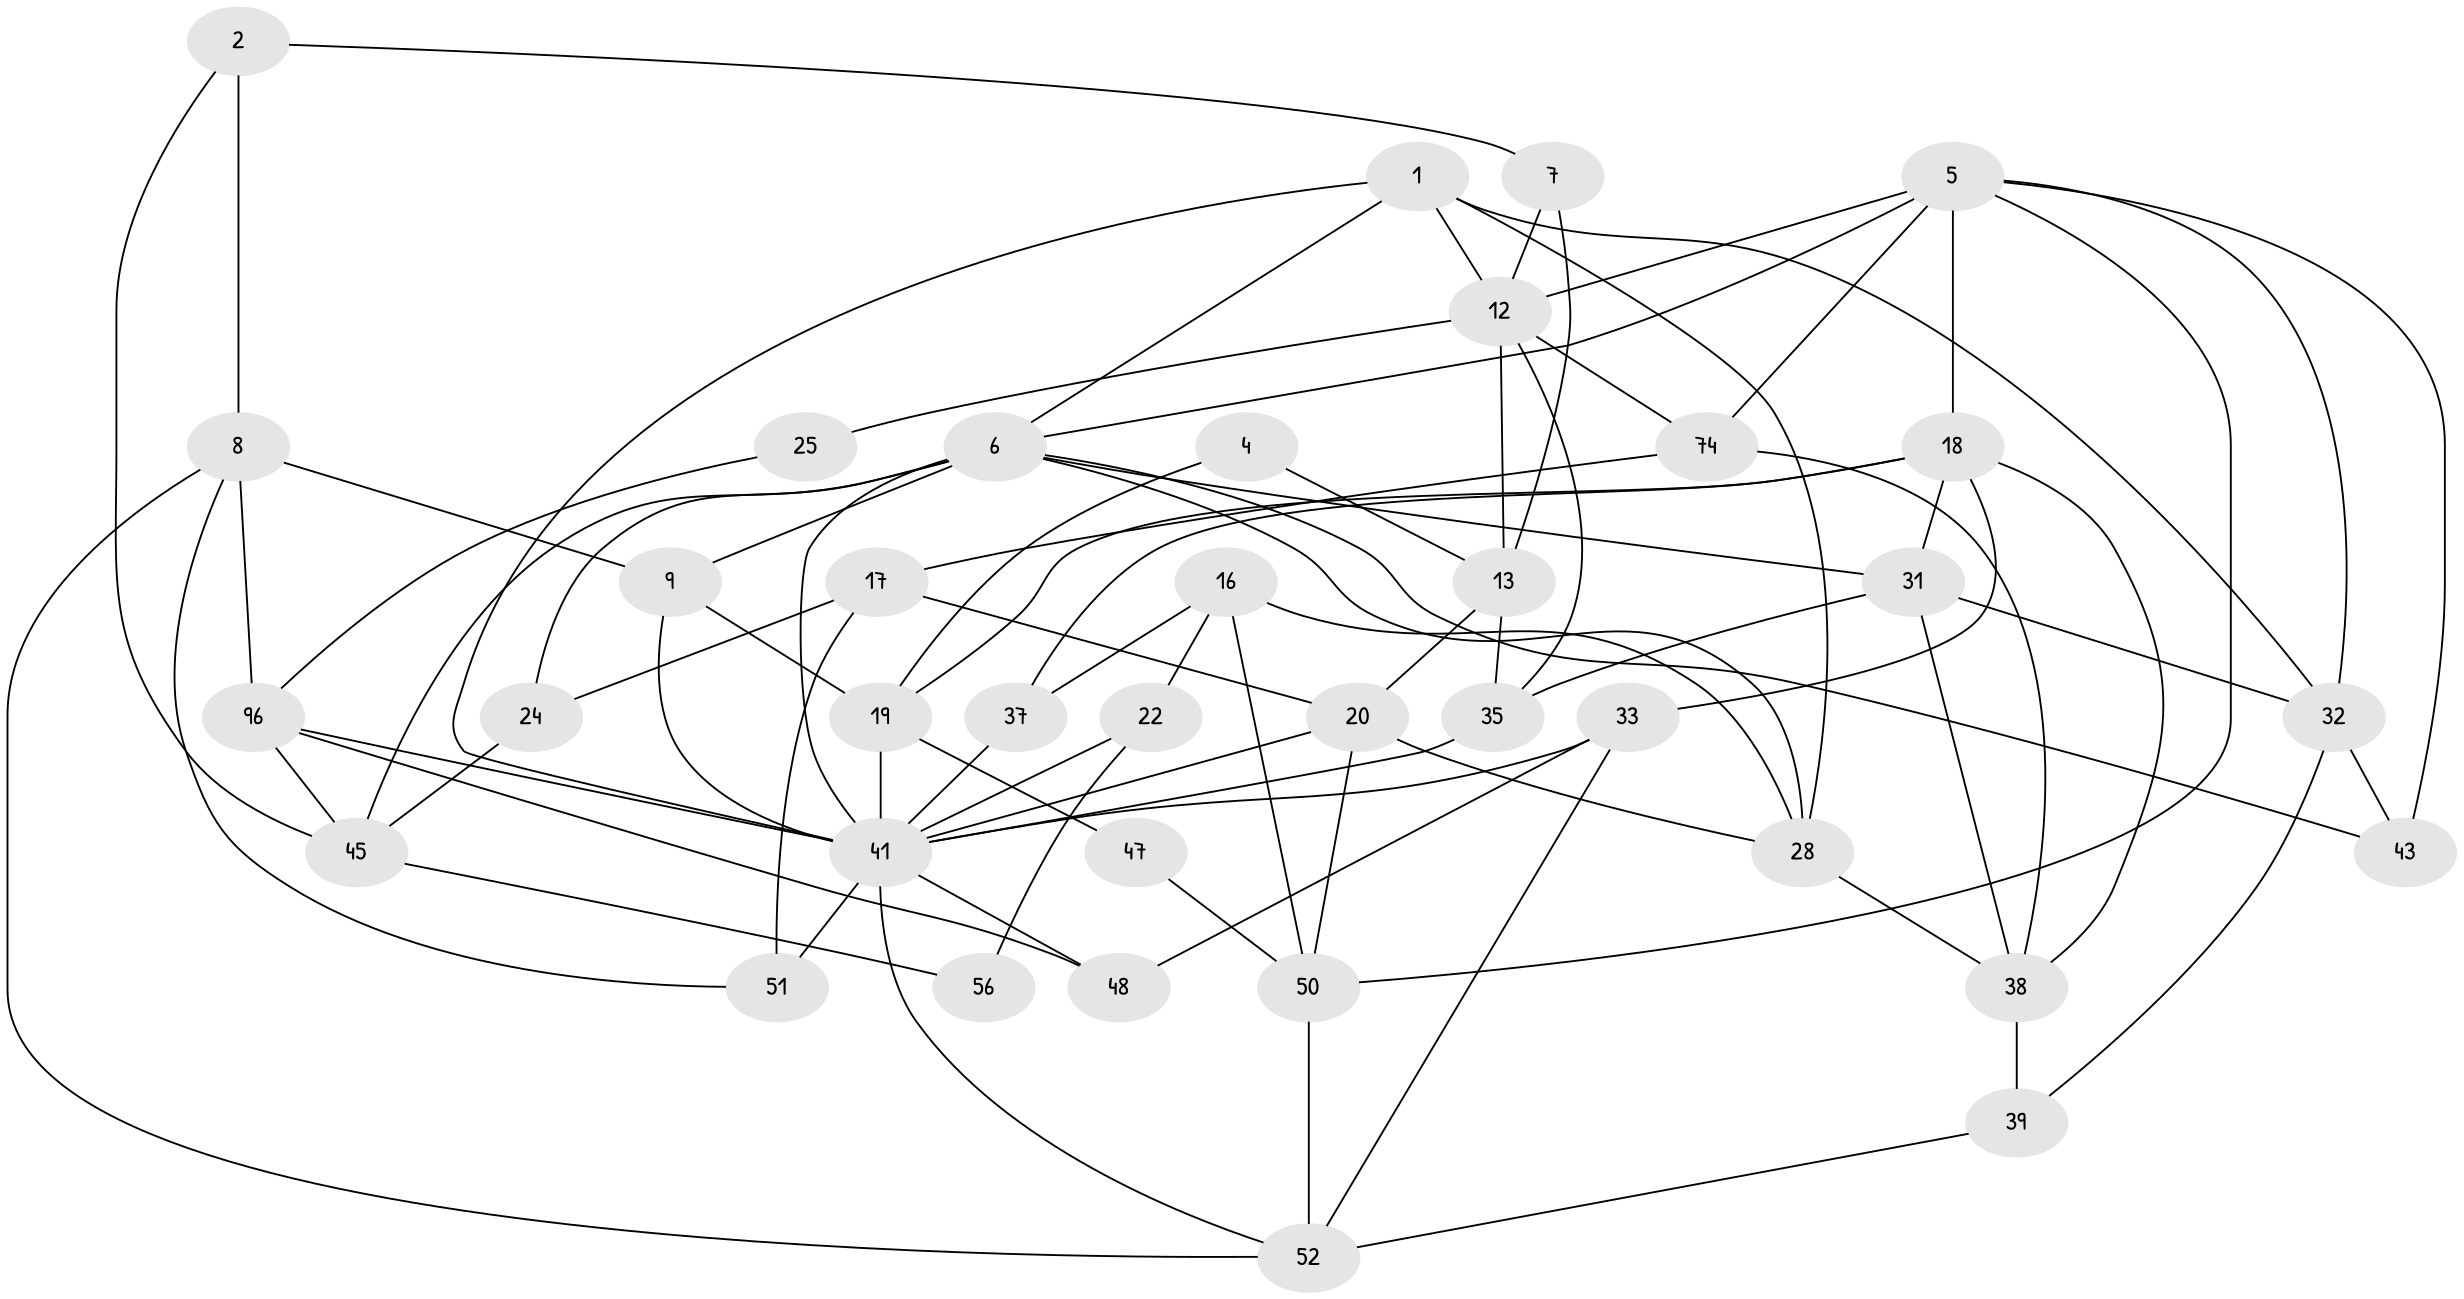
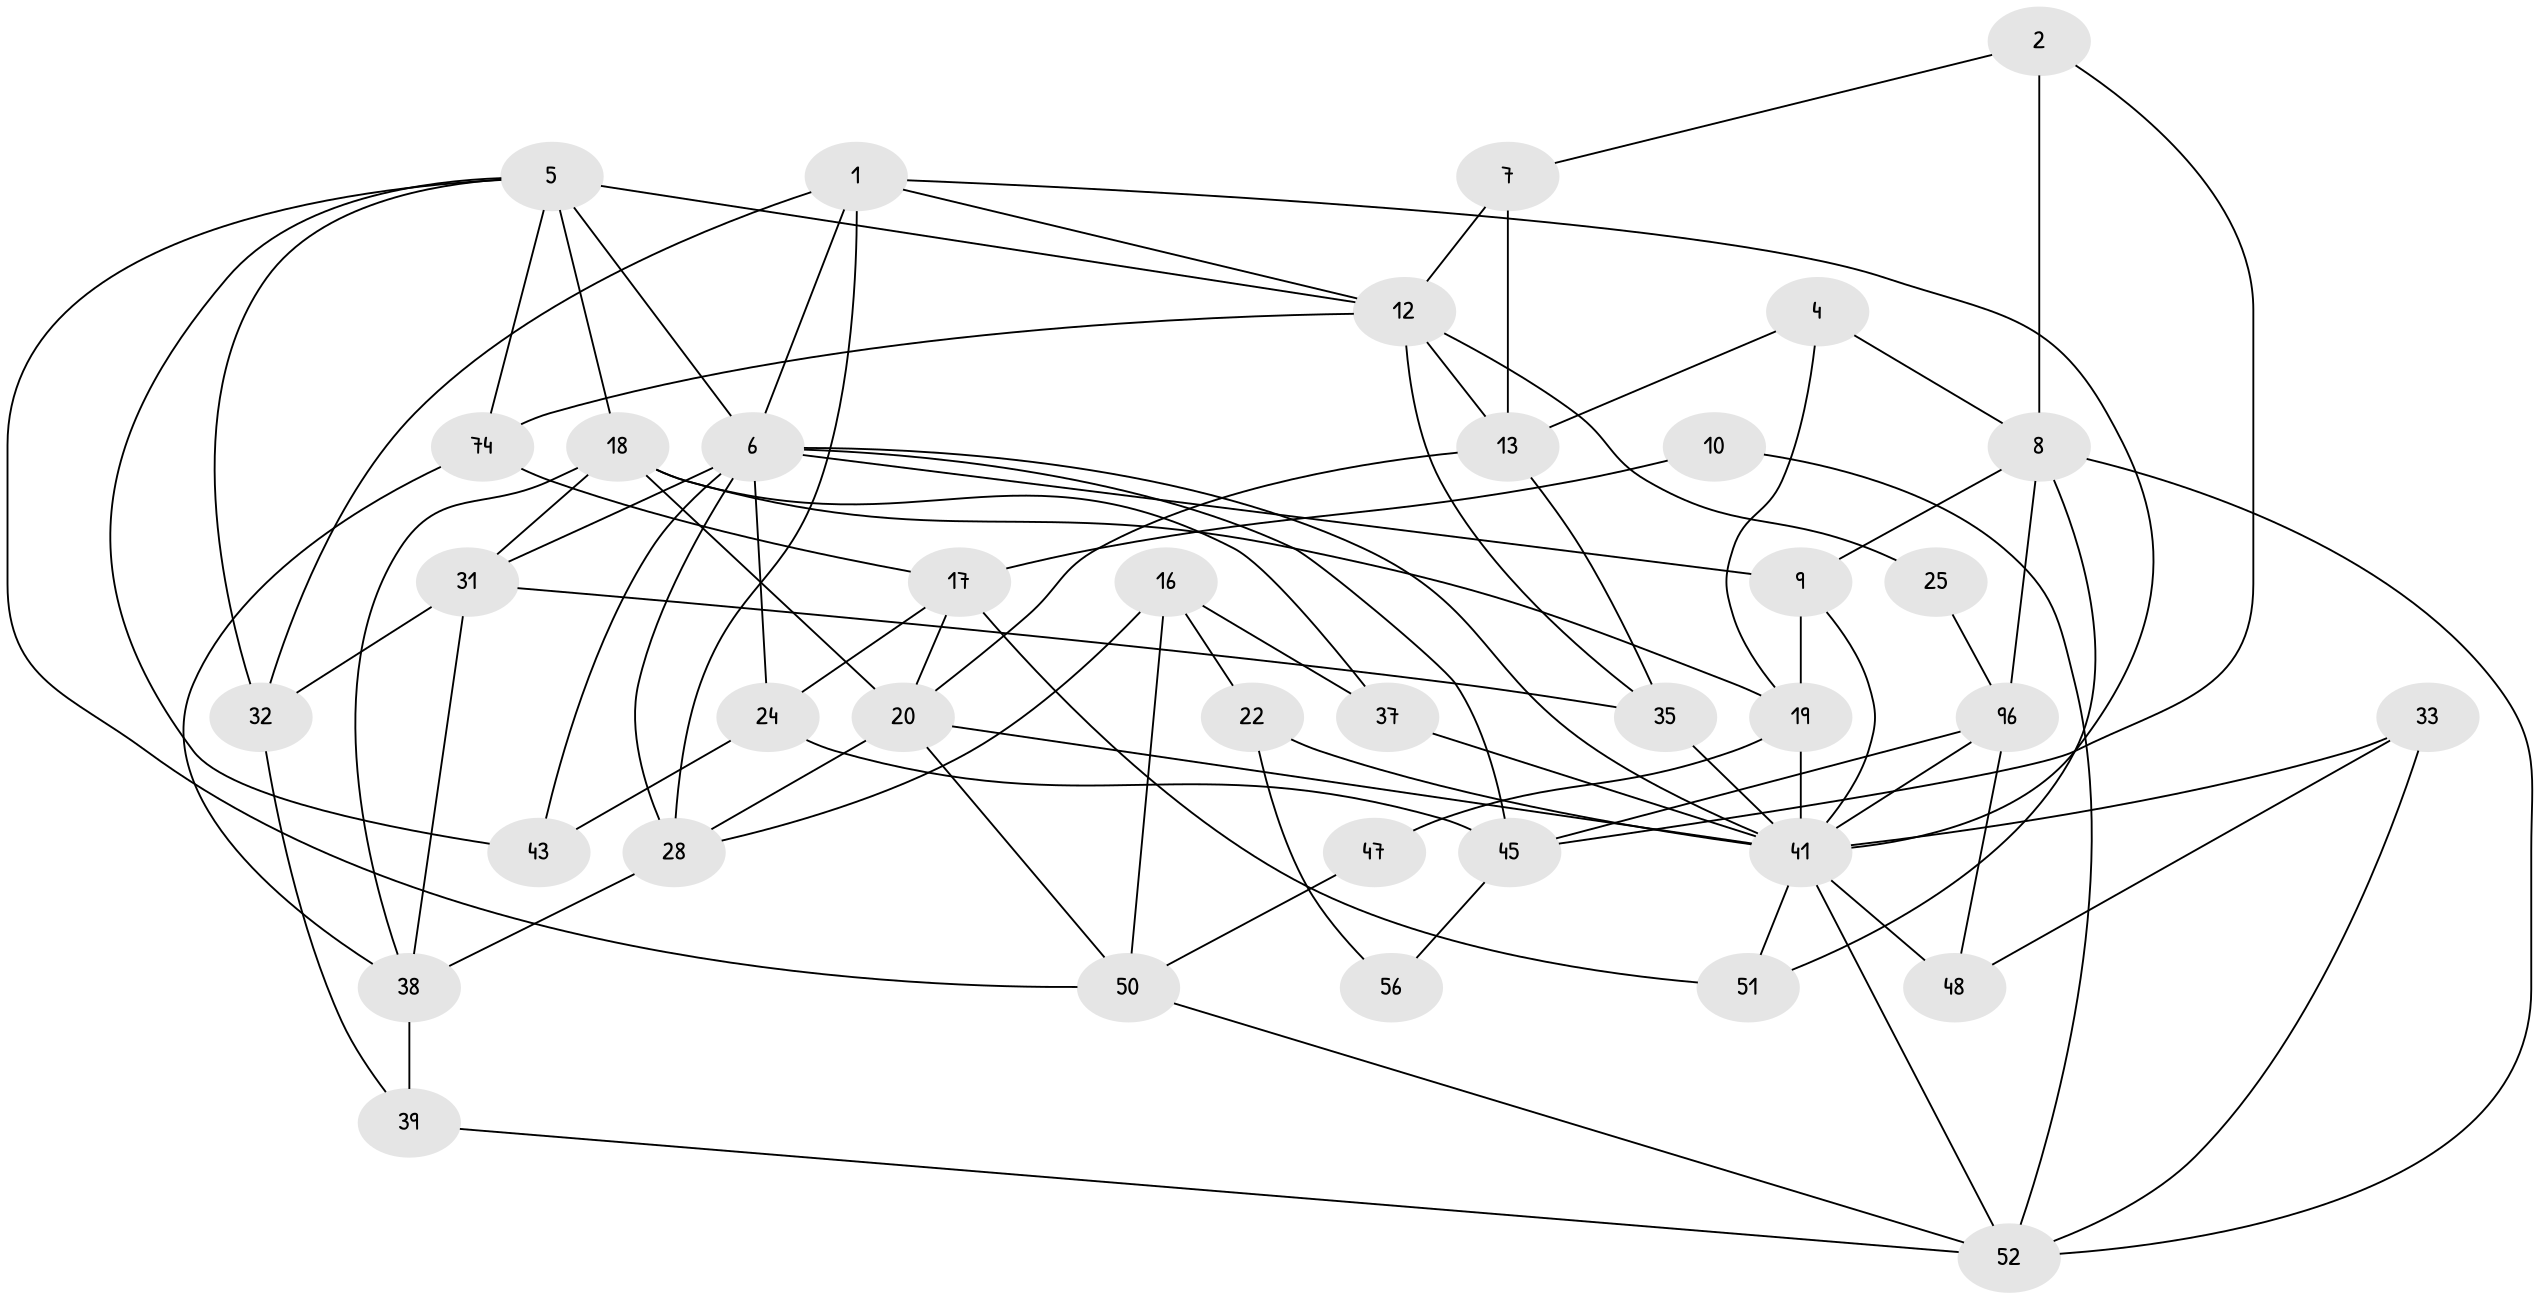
none -> (1928, 379)
none -> (1714, 447)
(1905, 659) -> (743, 566)
(2370, 785) -> (661, 780)
